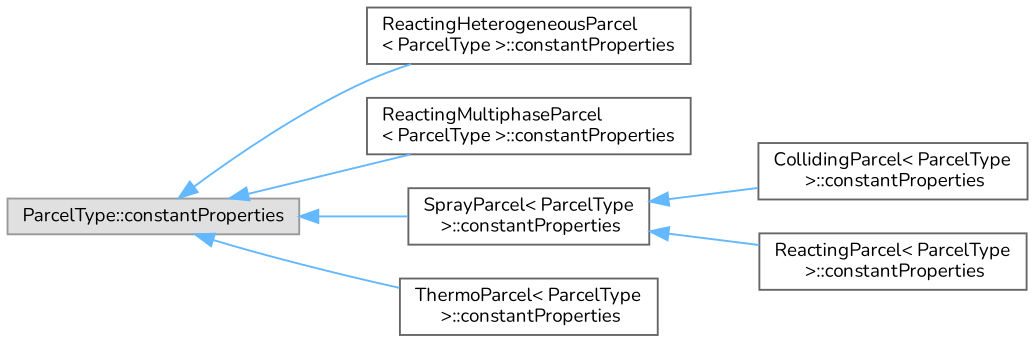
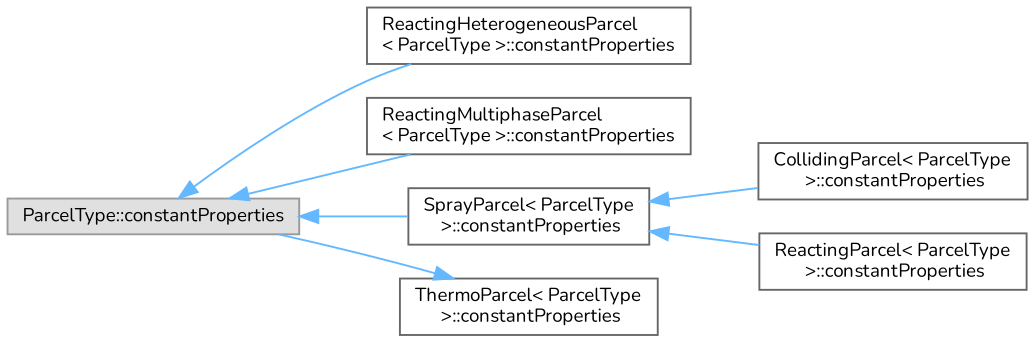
(306, 266) -> (357, 253)
